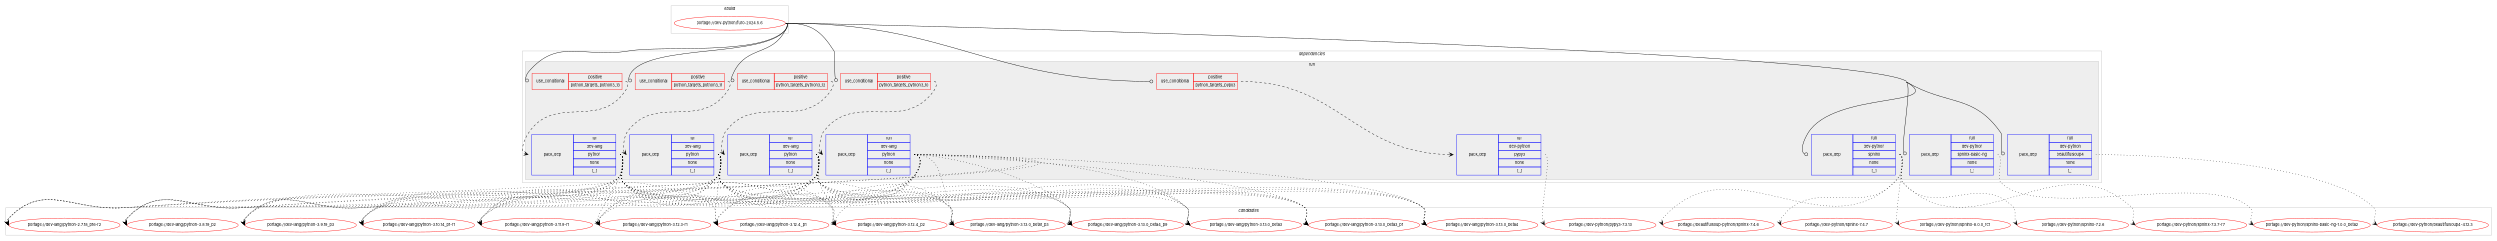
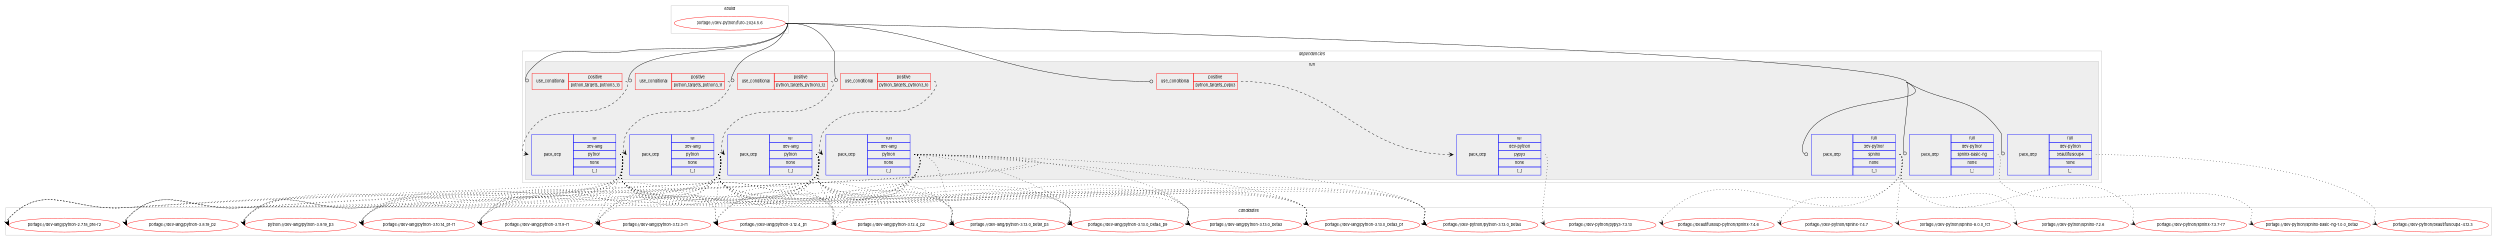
(301, 225) -> (301, 225)
(1482, 225) -> (1482, 225)
